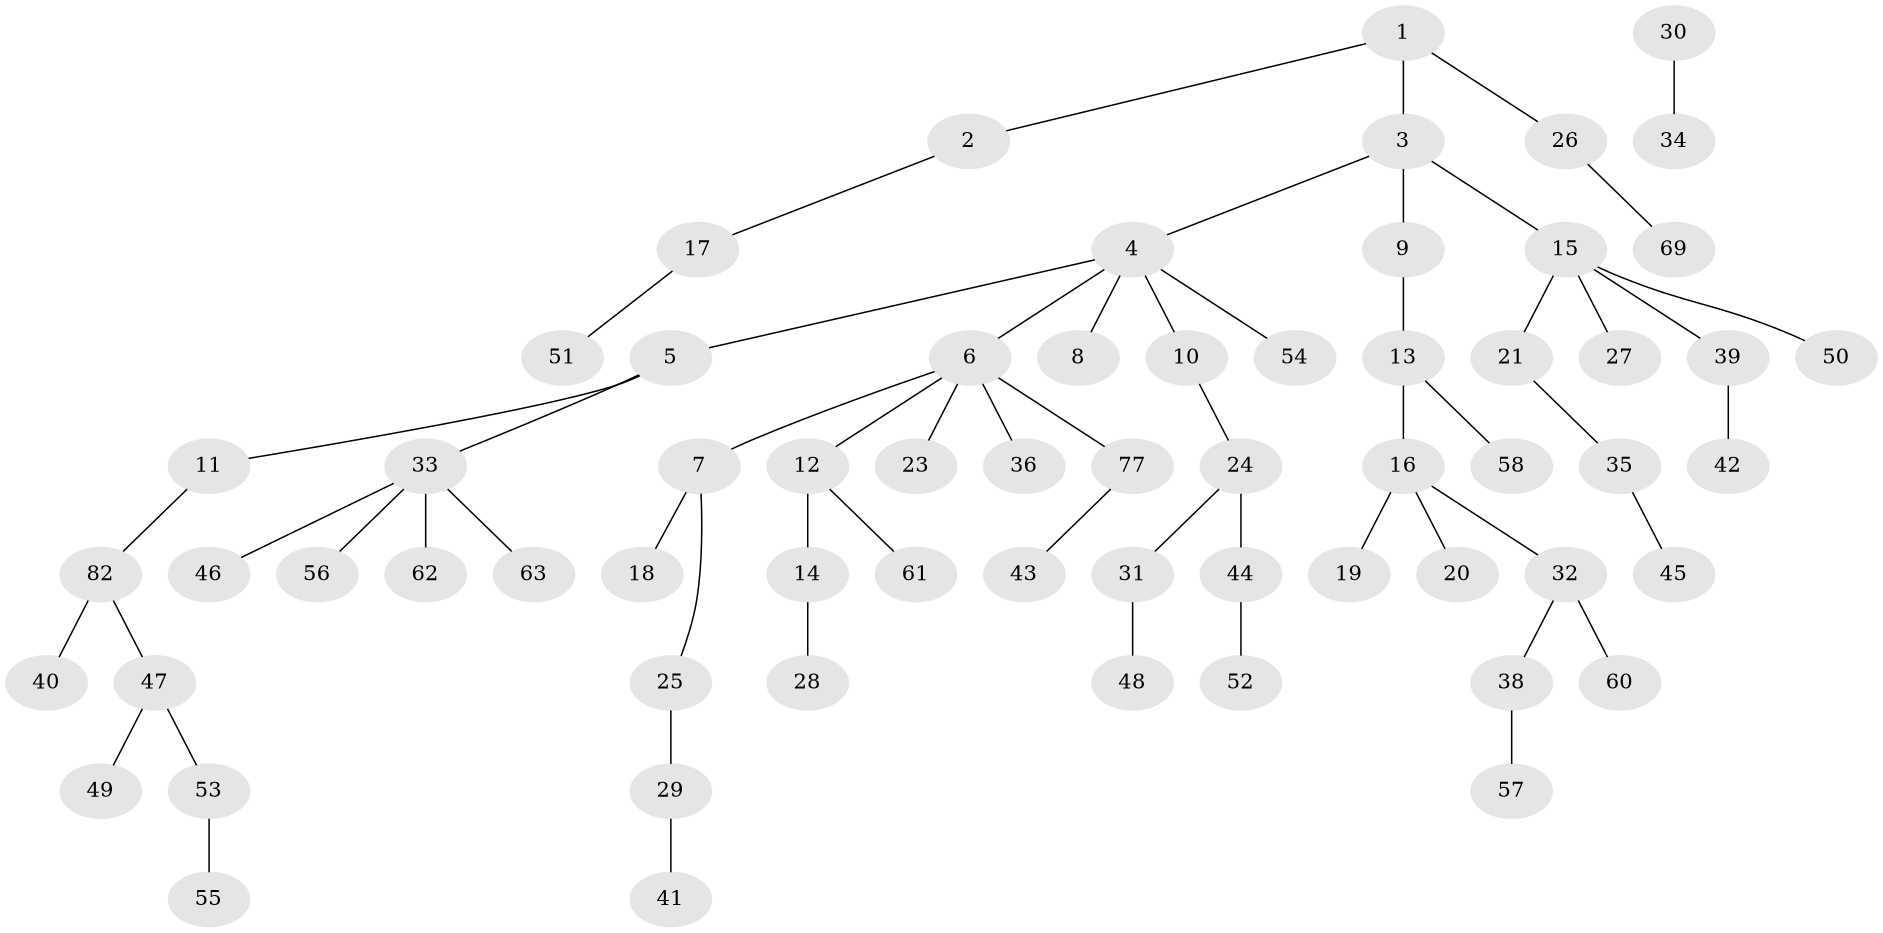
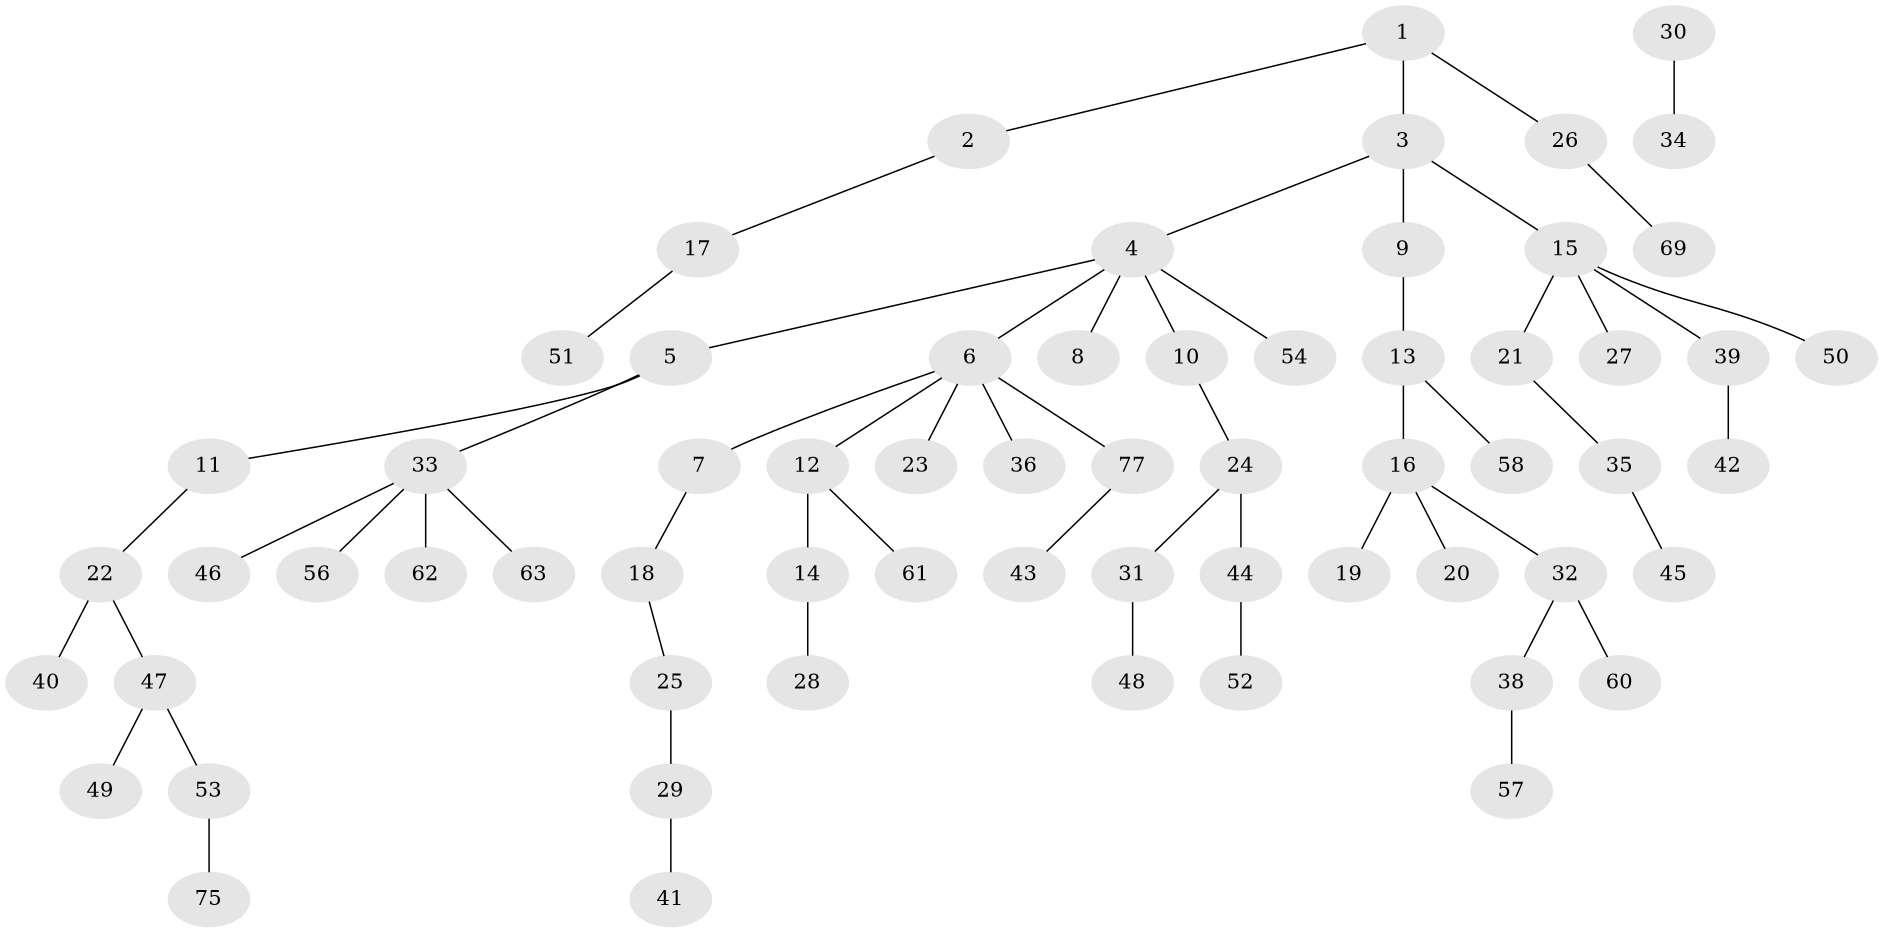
(101, 575) -> (101, 575)
(700, 576) -> (657, 629)
(209, 899) -> (209, 899)
